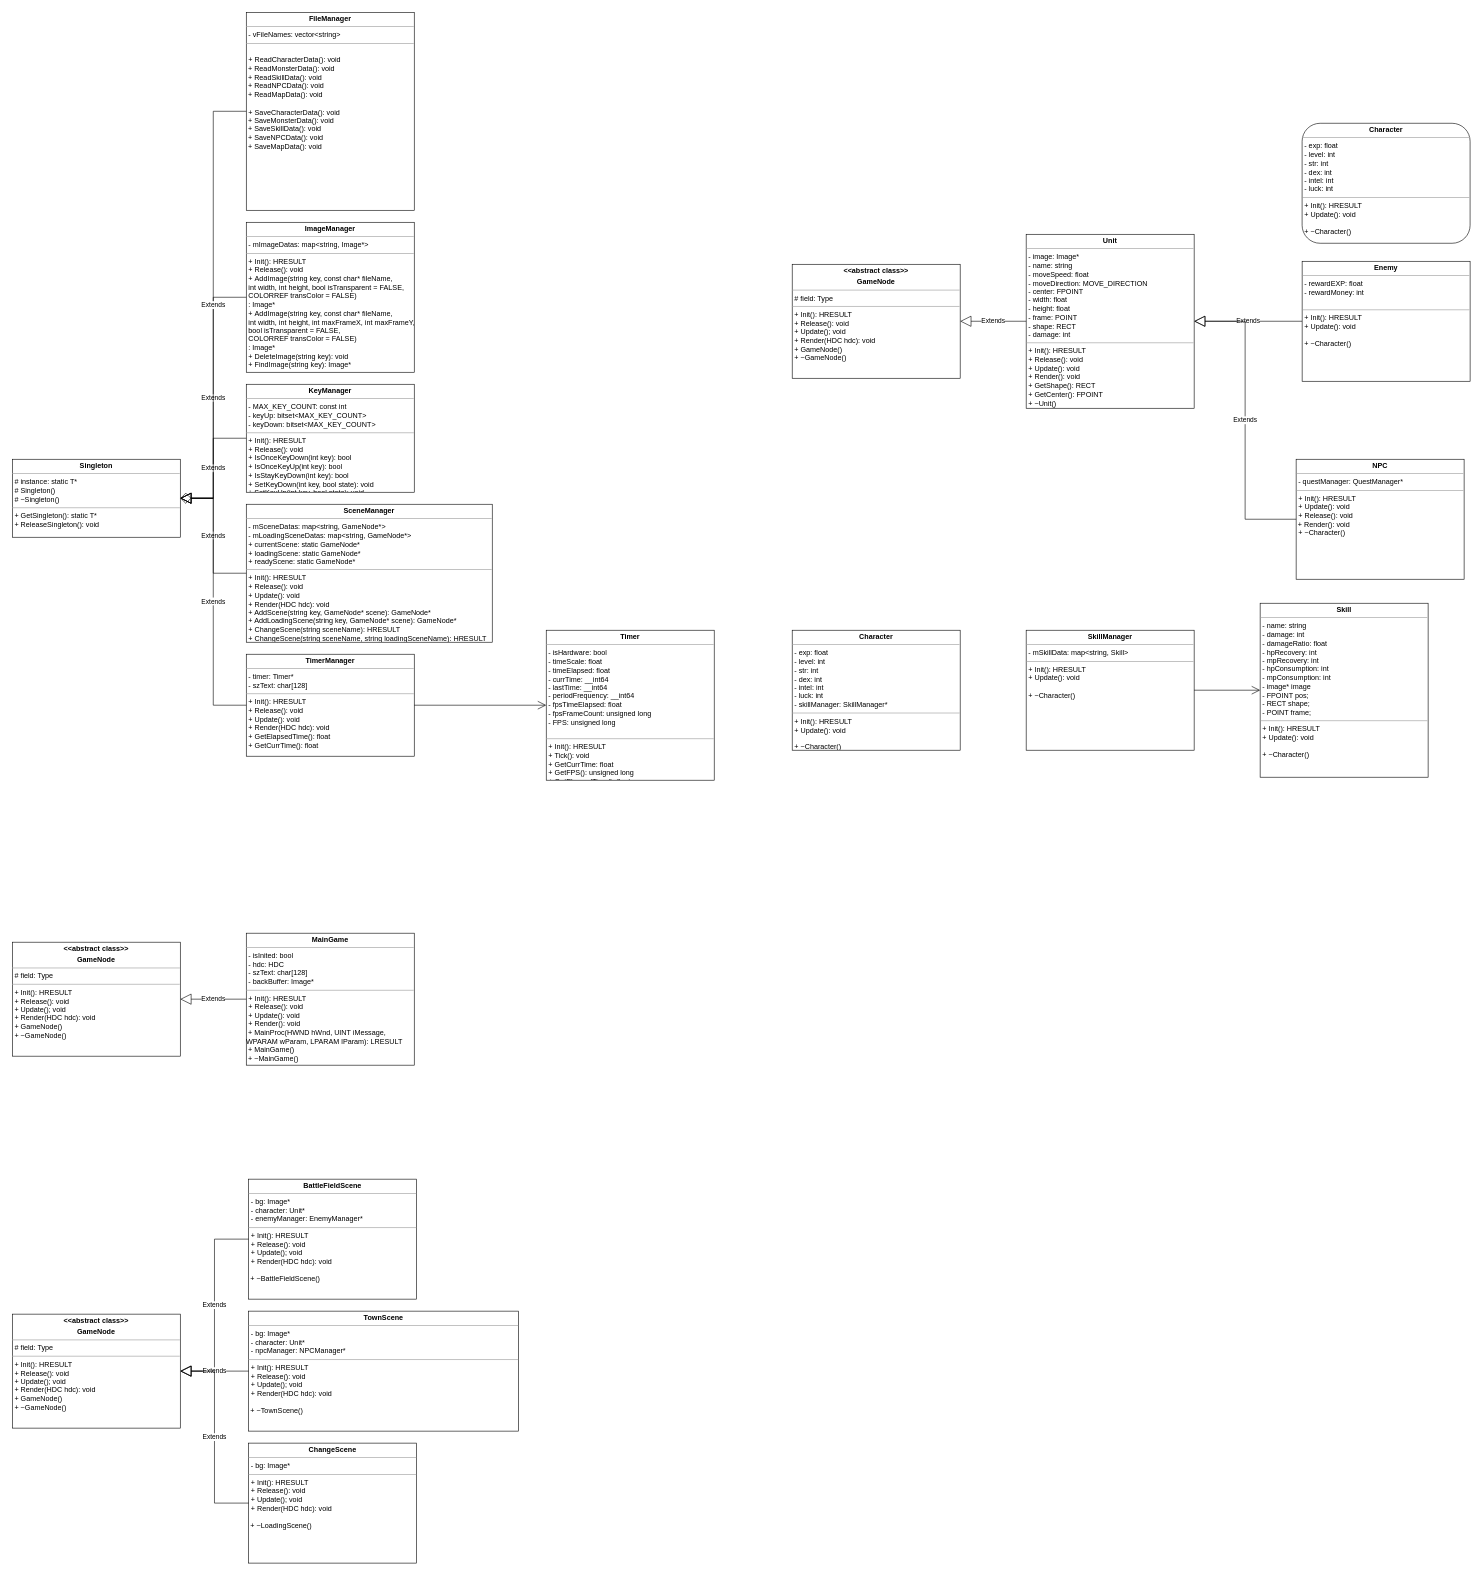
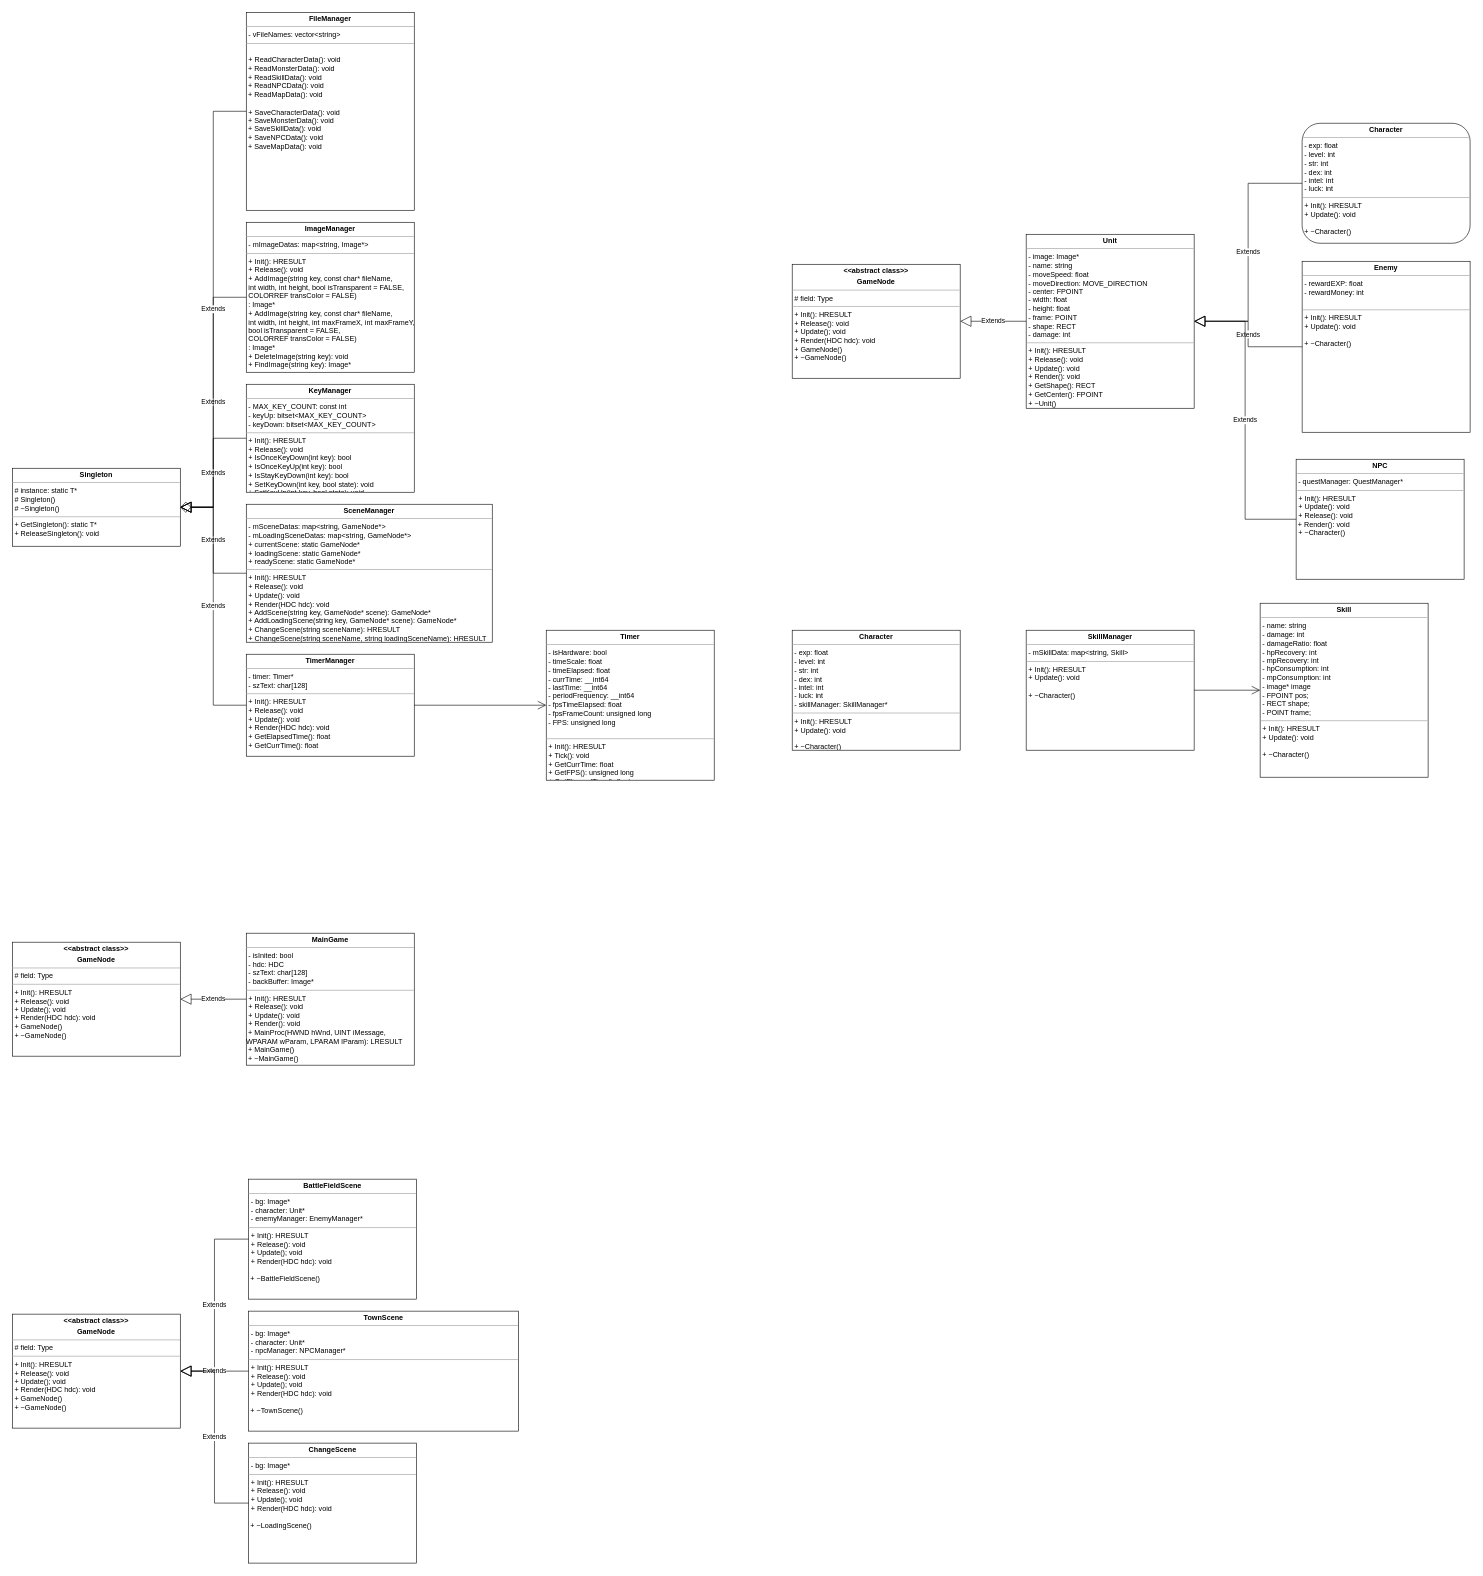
none -> (1274, 183)
(1386, 321) -> (1386, 347)
(96, 498) -> (96, 507)
